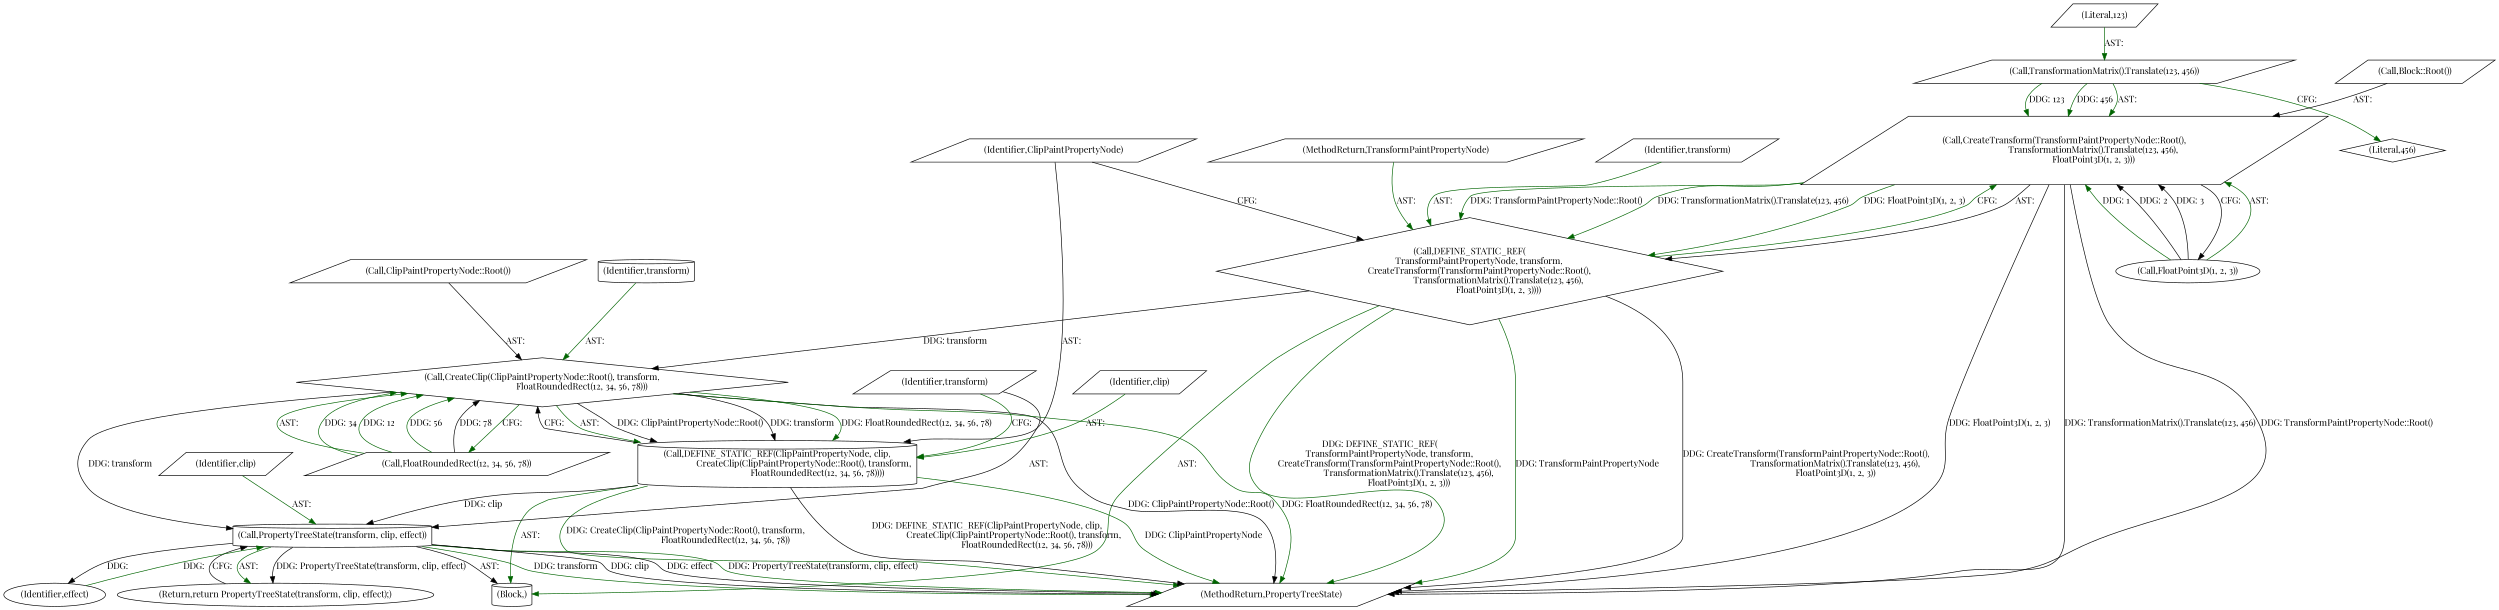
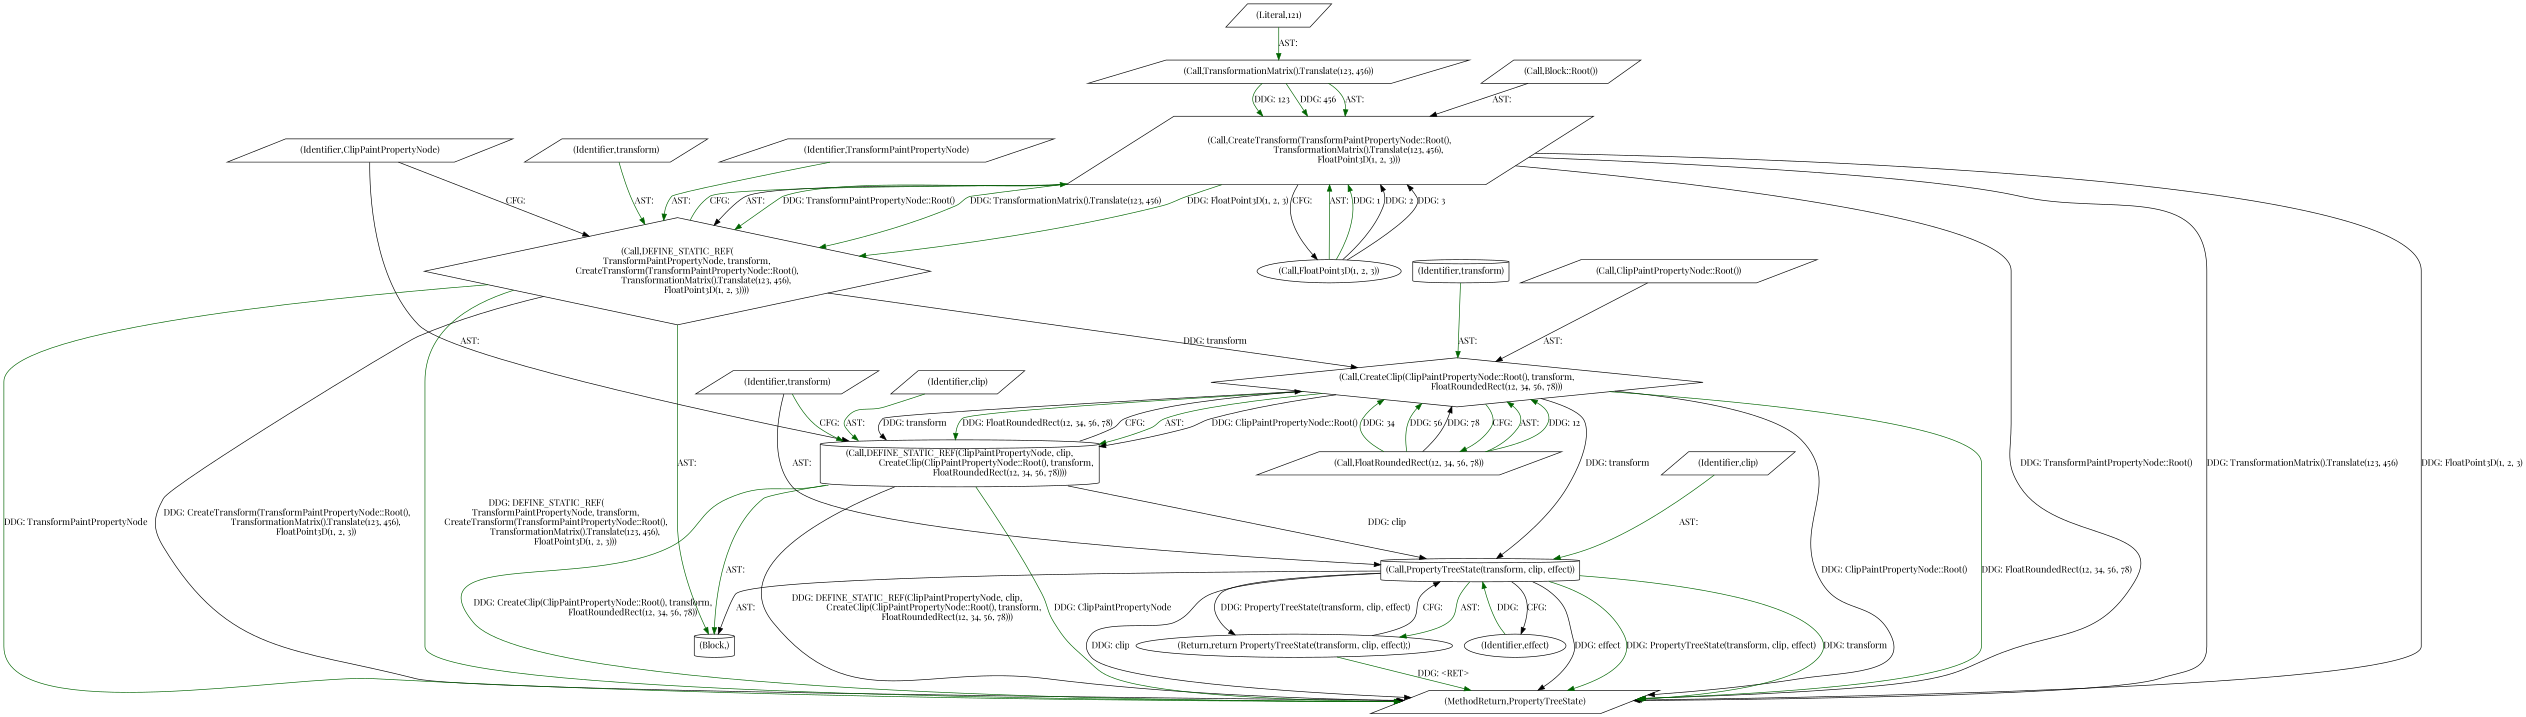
(2105, 16) -> (1279, 16)
(1396, 150) -> (887, 150)
(2393, 150) -> none
(119, 567) -> (1538, 608)
none -> (1401, 673)
